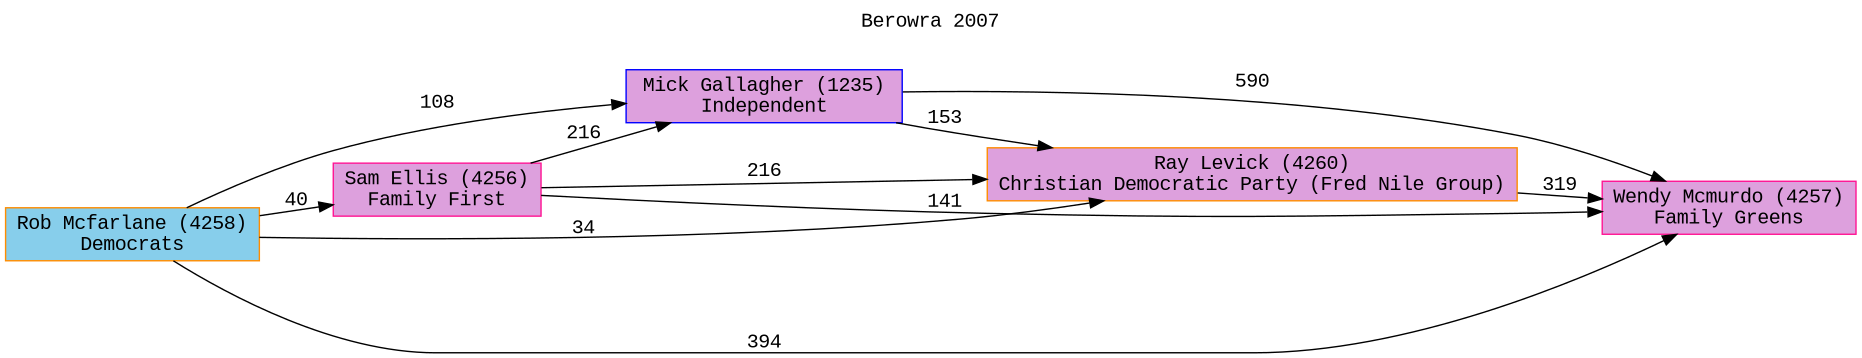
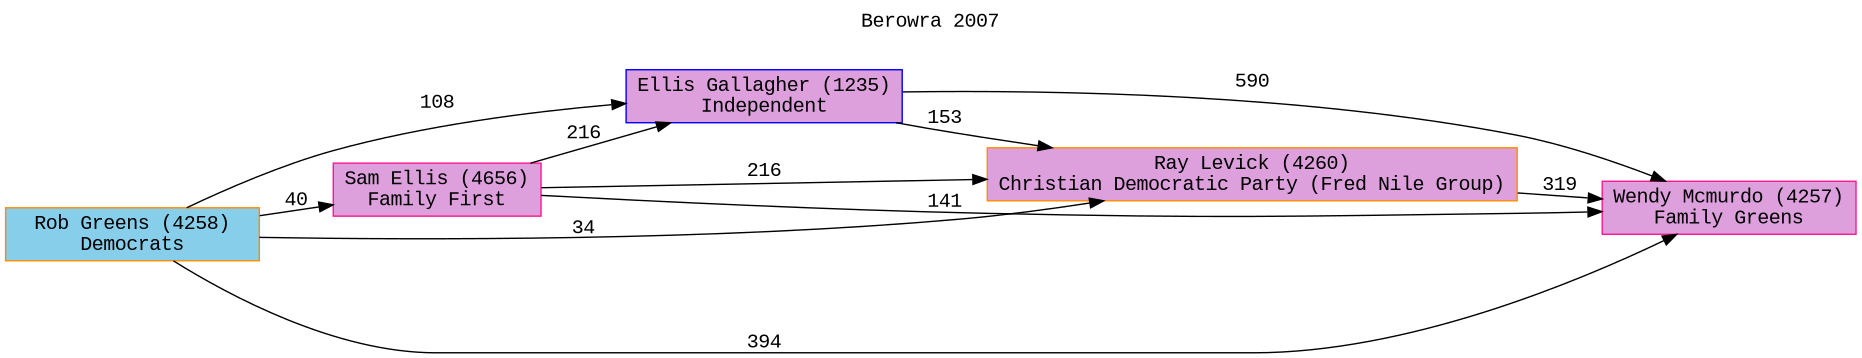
(764, 96) -> (764, 96)
(437, 190) -> (437, 190)
(132, 234) -> (132, 234)
